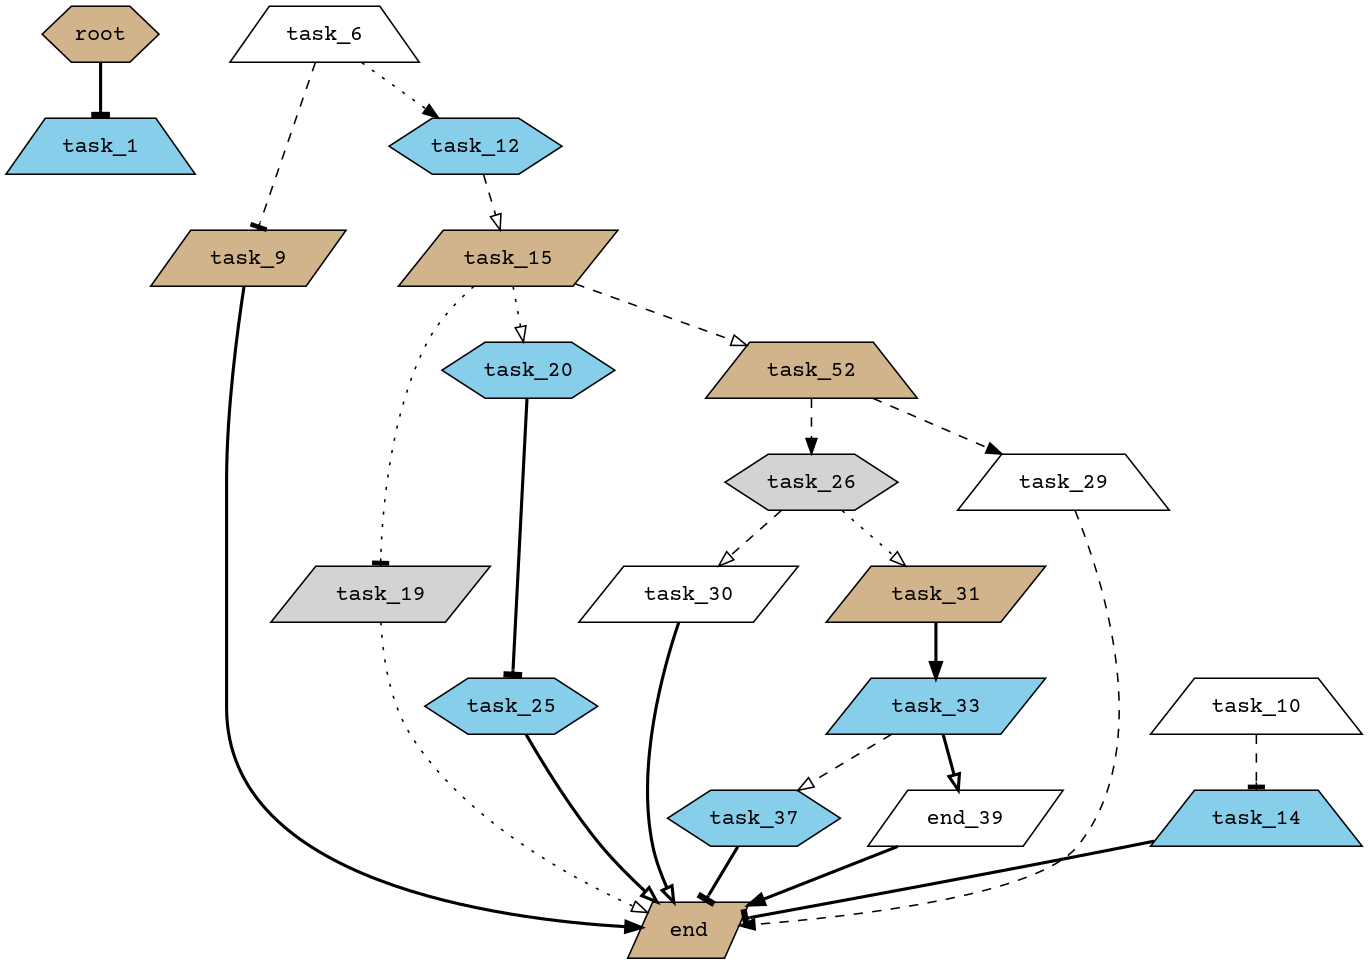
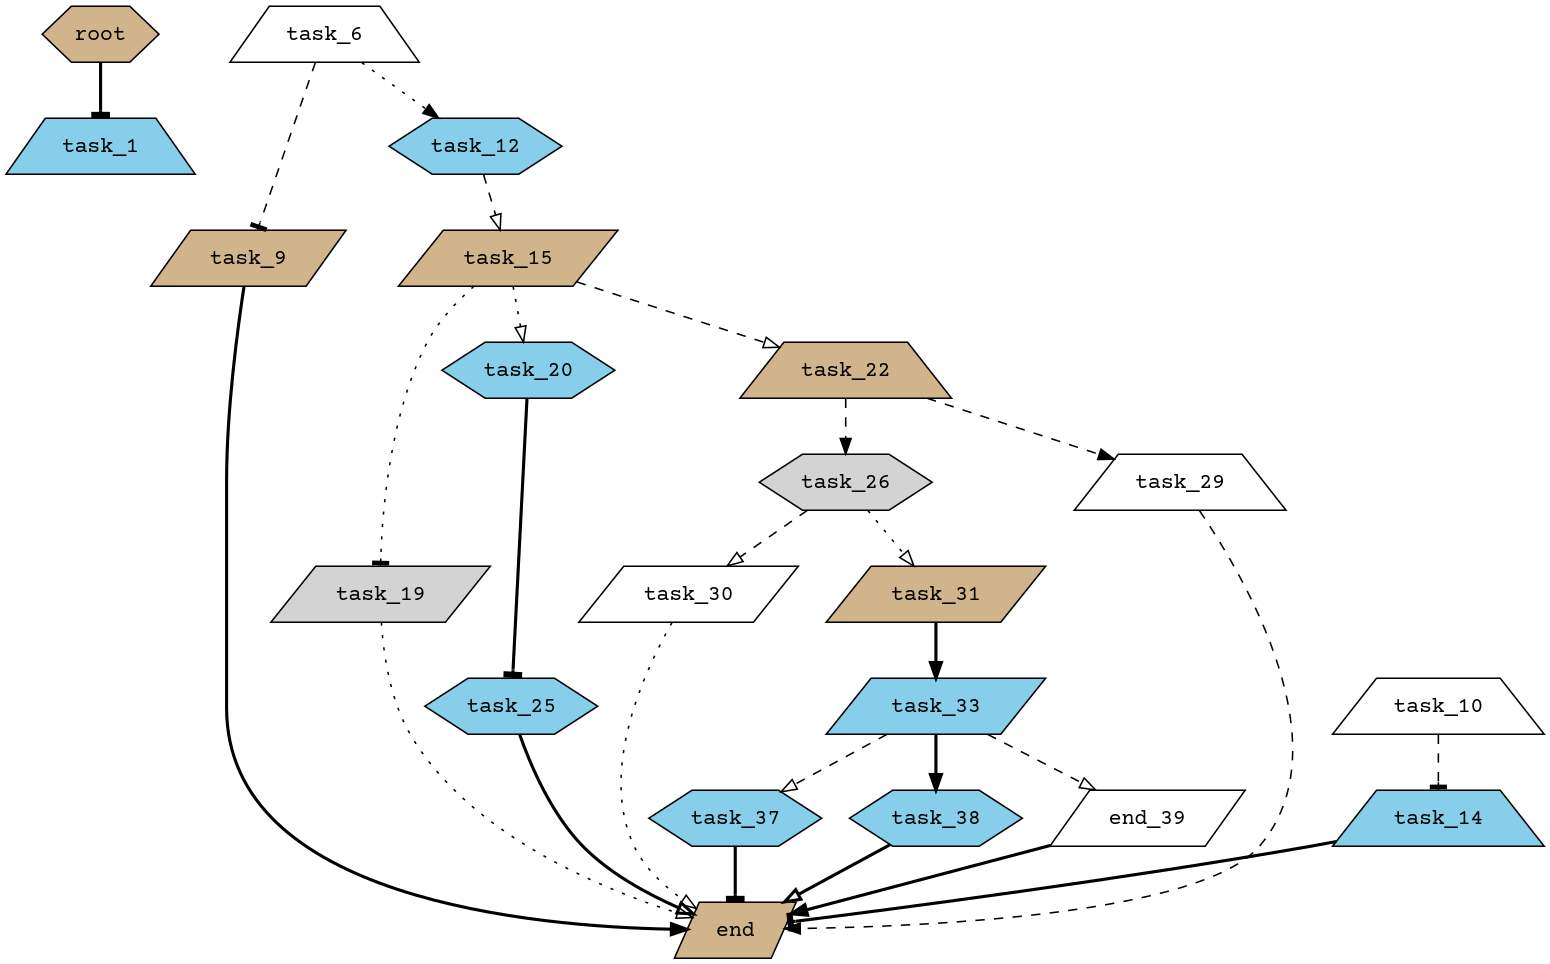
(811, 370) -> (846, 370)
(649, 755) -> (622, 767)
(949, 755) -> (1035, 759)
none -> (936, 818)
